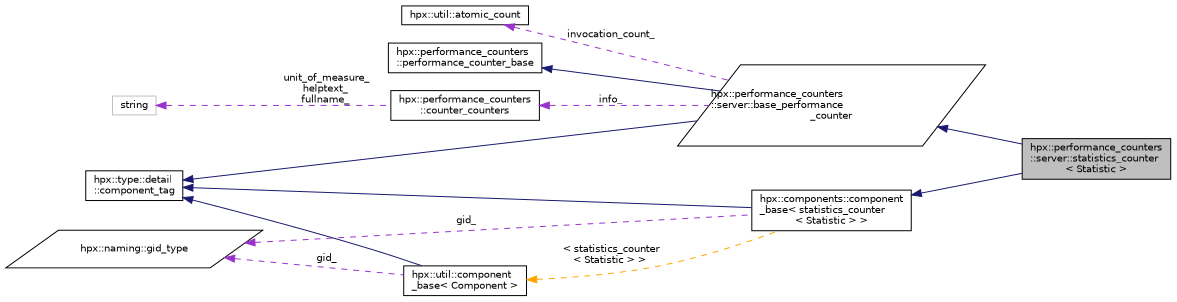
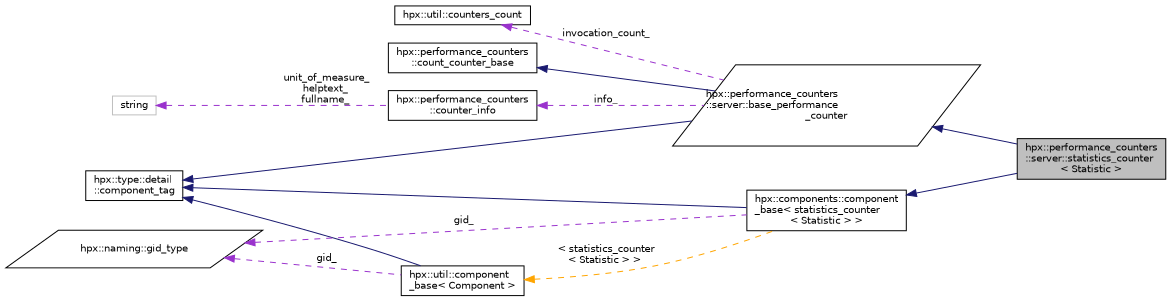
(465, 15) -> (463, 15)
(465, 58) -> (463, 58)
(465, 105) -> (463, 105)
